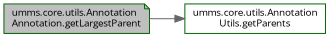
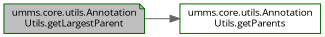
(77, 19) -> (74, 19)
